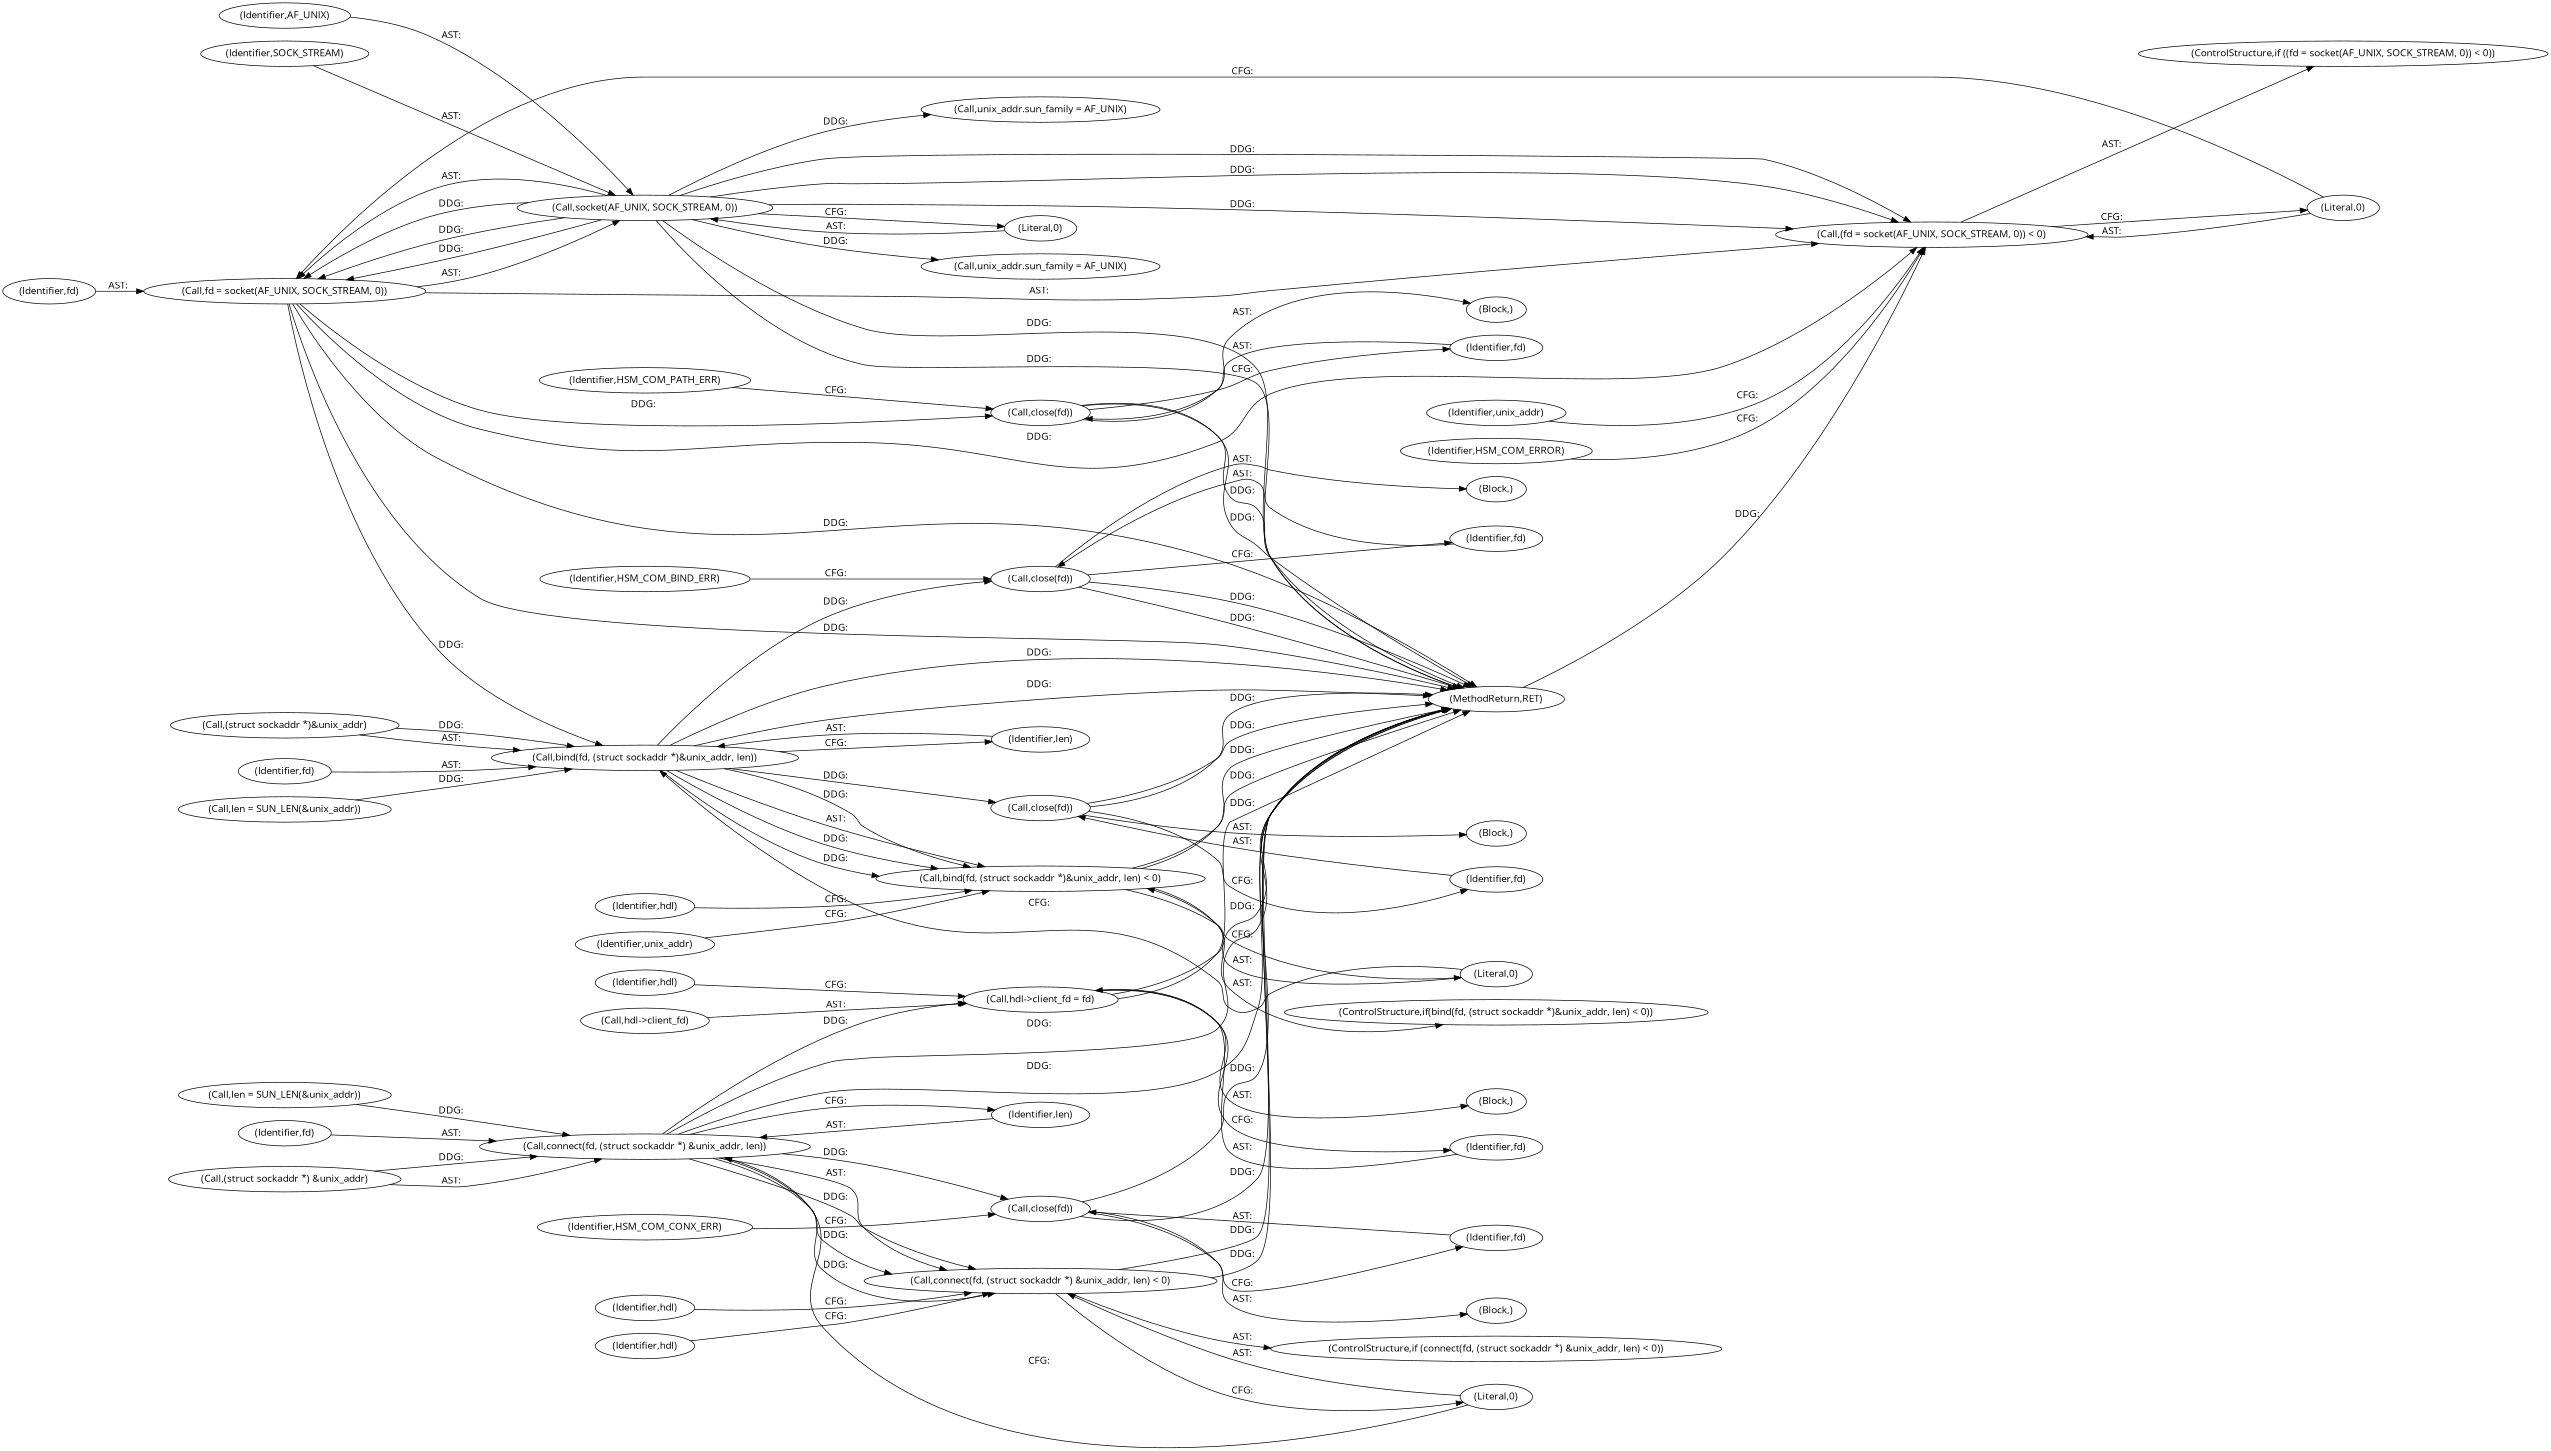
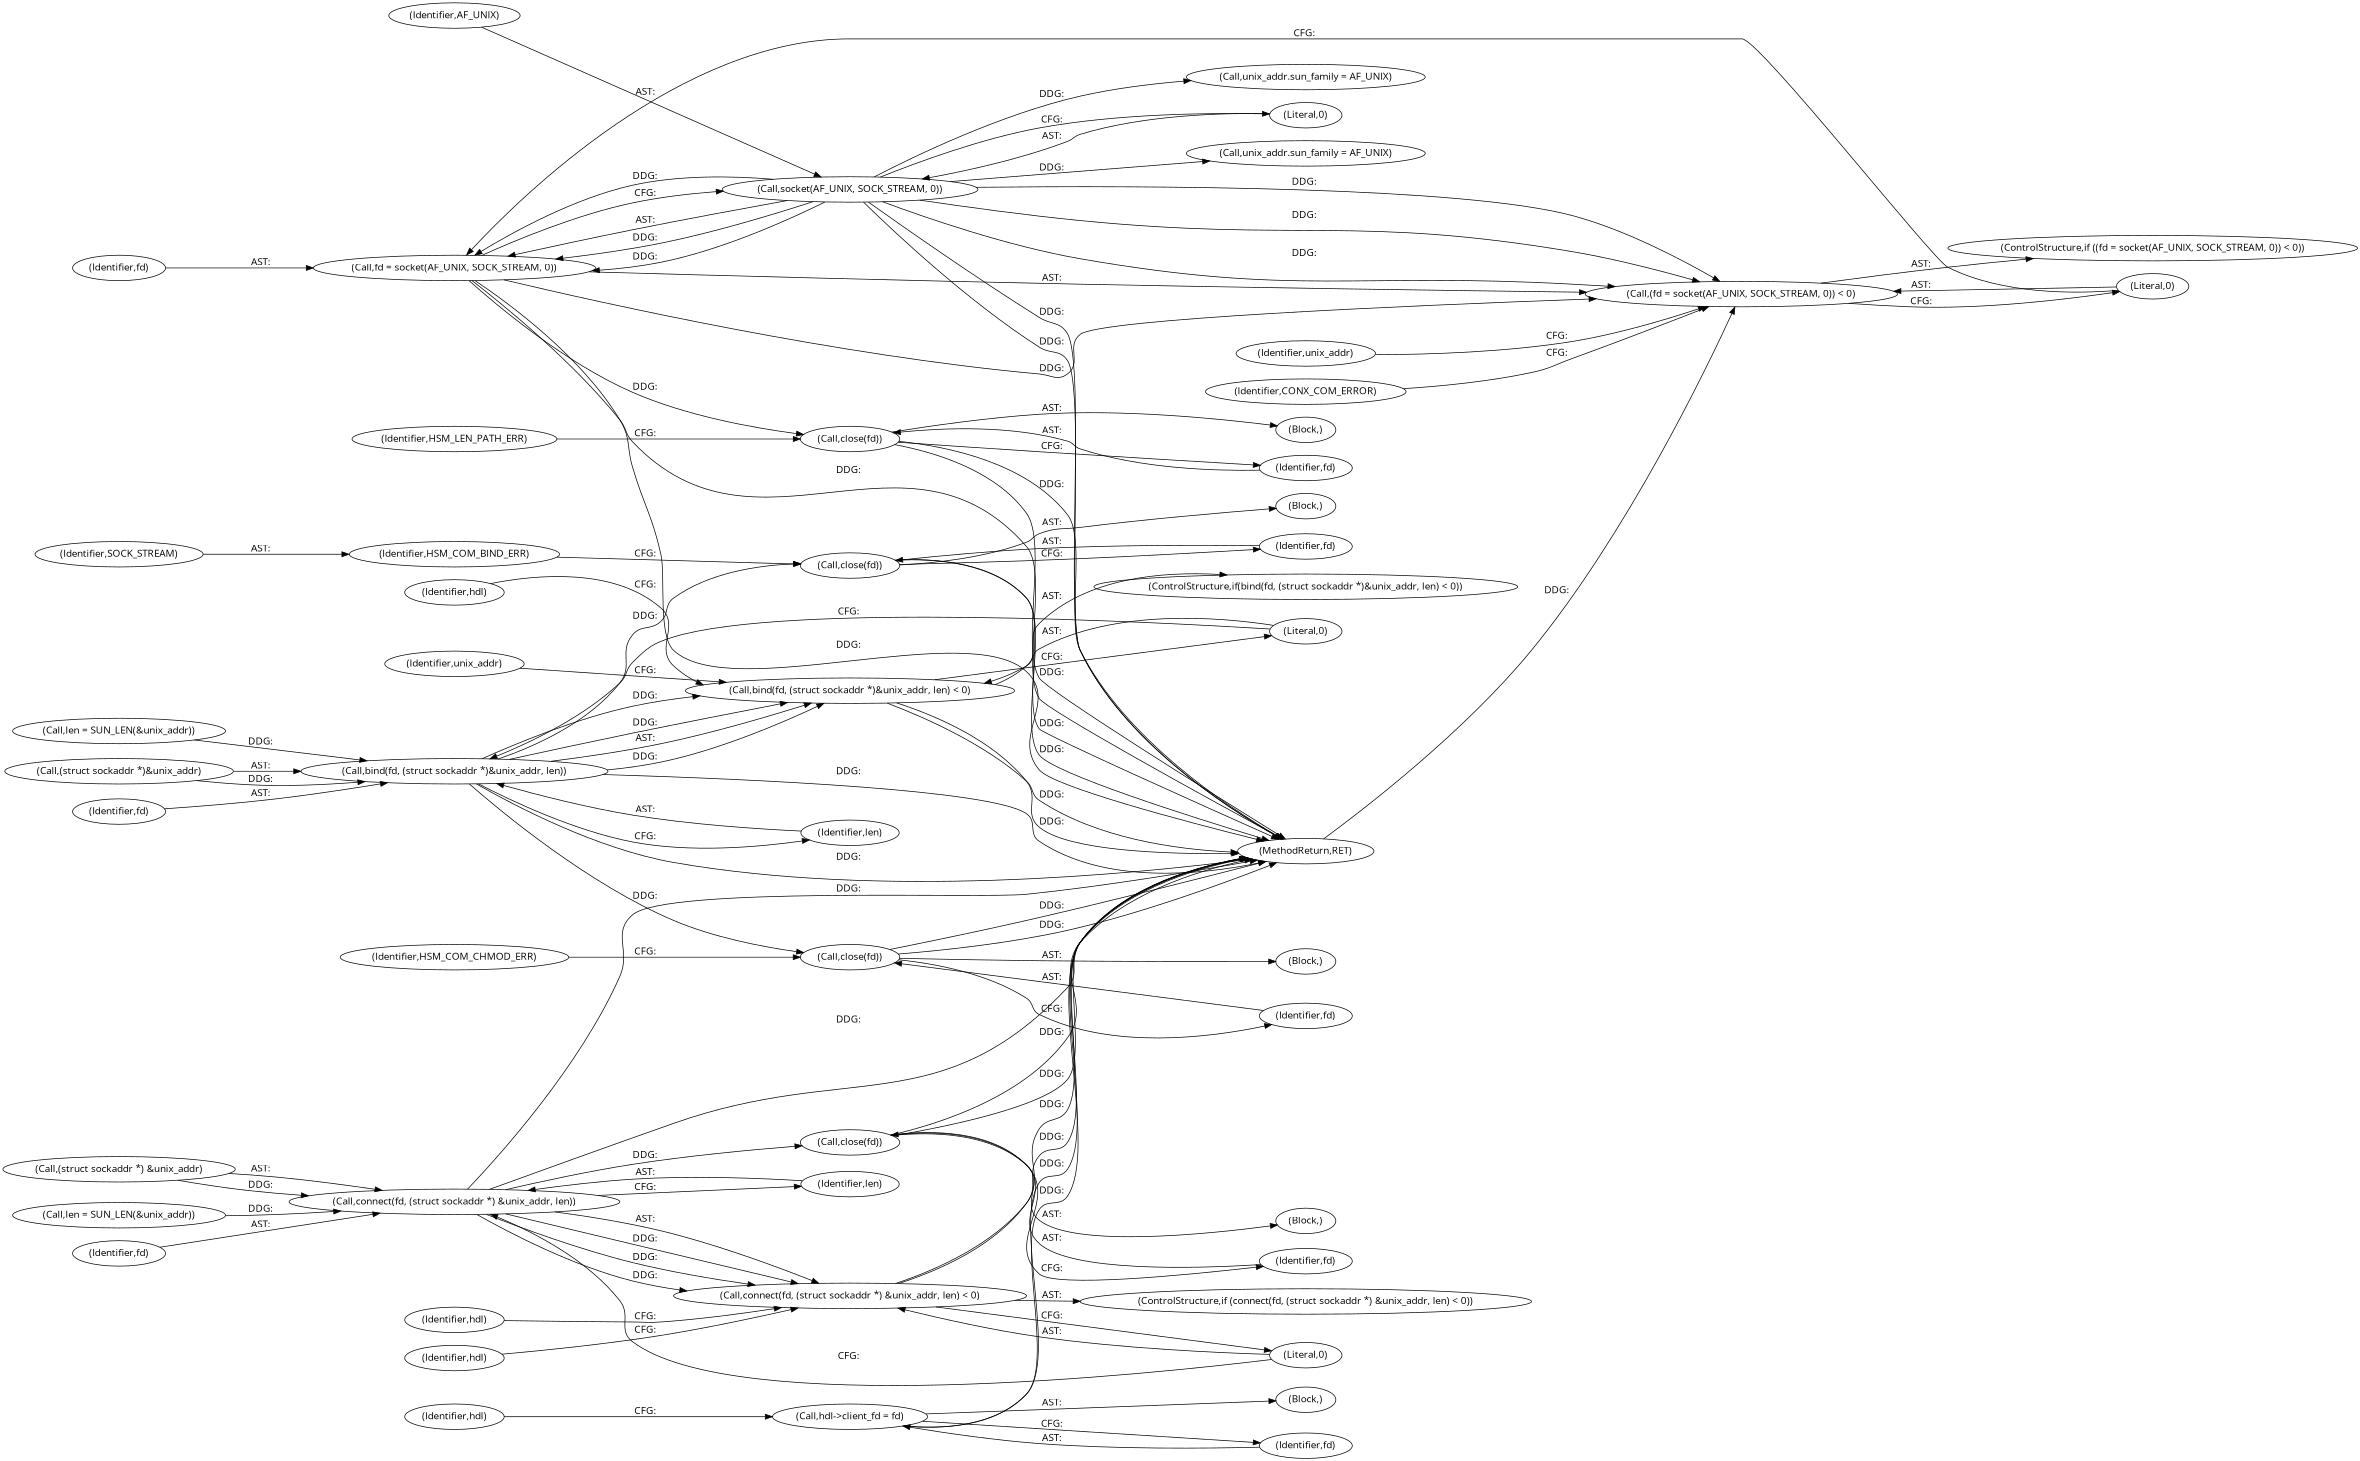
(461, 129) -> (272, 554)
(453, 273) -> (647, 193)
(645, 380) -> (454, 439)
(1496, 451) -> (1306, 392)
(381, 570) -> none
none -> (454, 957)
(645, 1021) -> none
(802, 1048) -> none
(645, 1227) -> none
